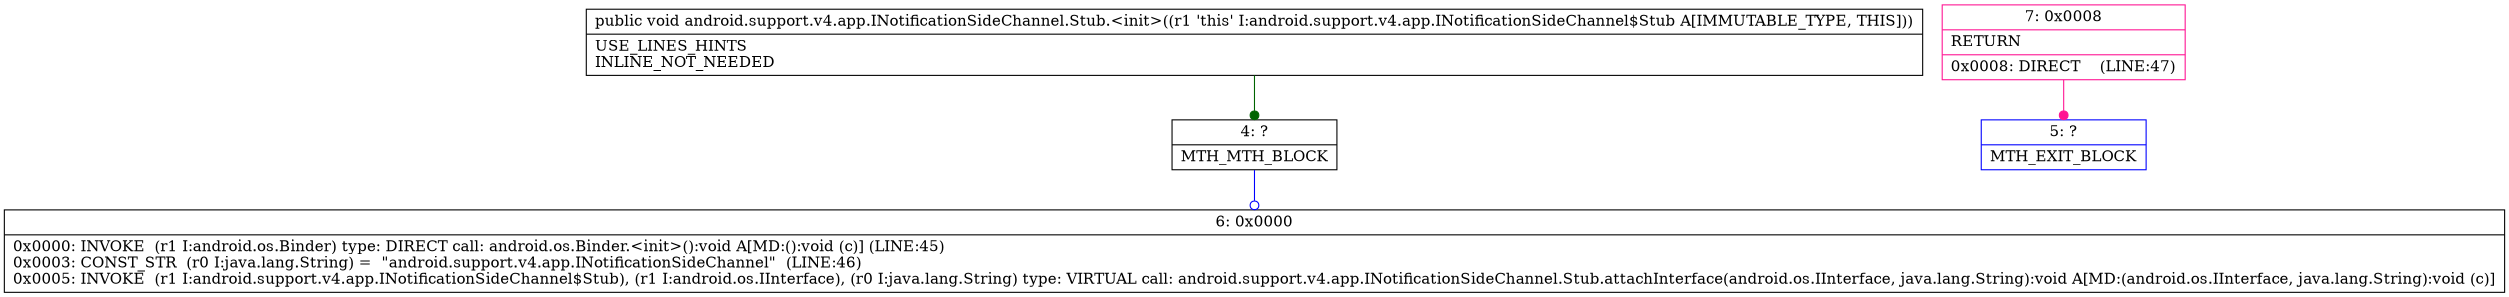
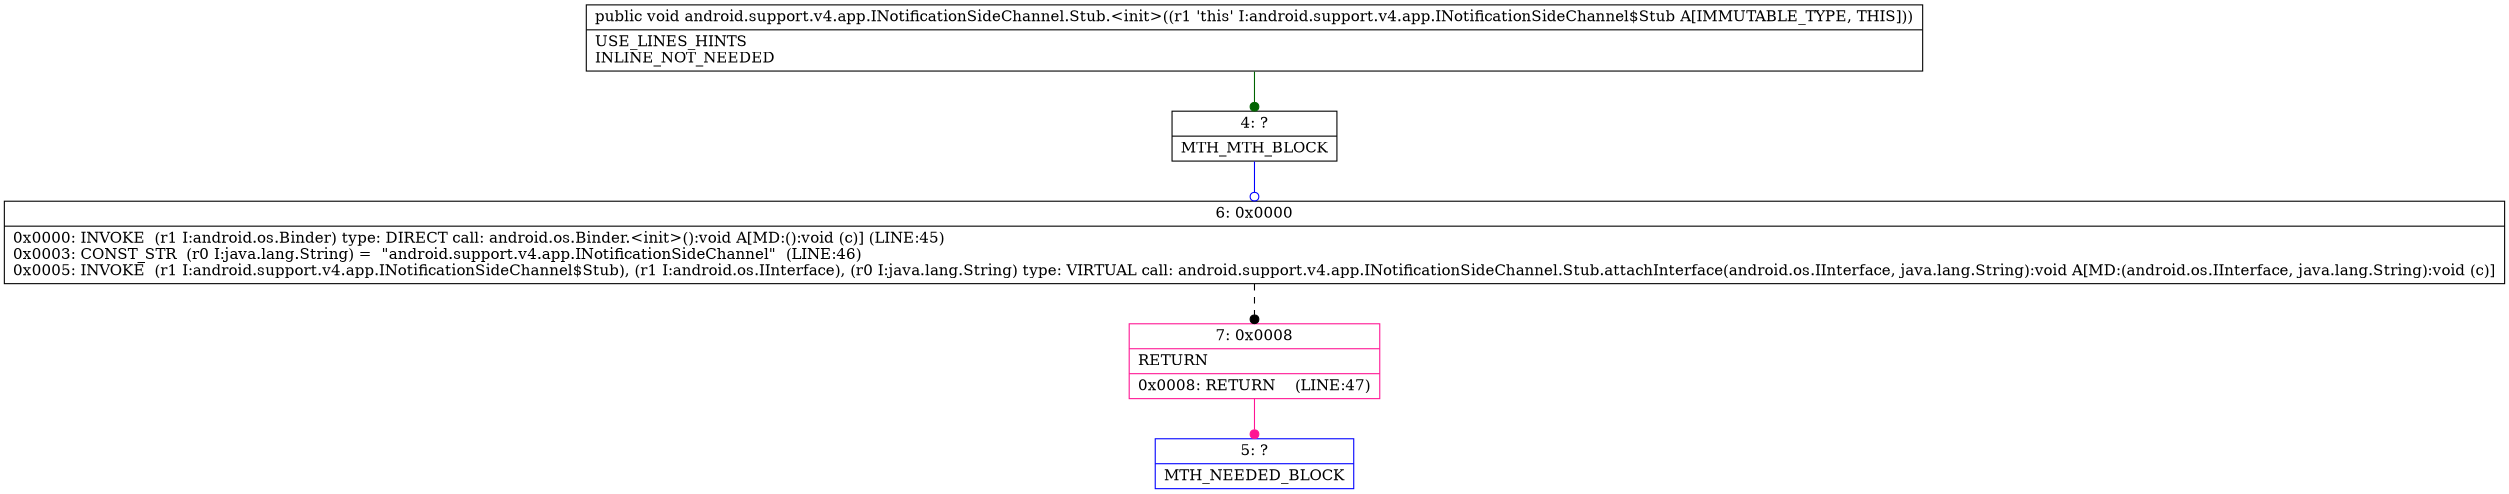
(2064, 67) -> (1254, 386)
(2064, 157) -> (1254, 476)
none -> (1254, 299)
